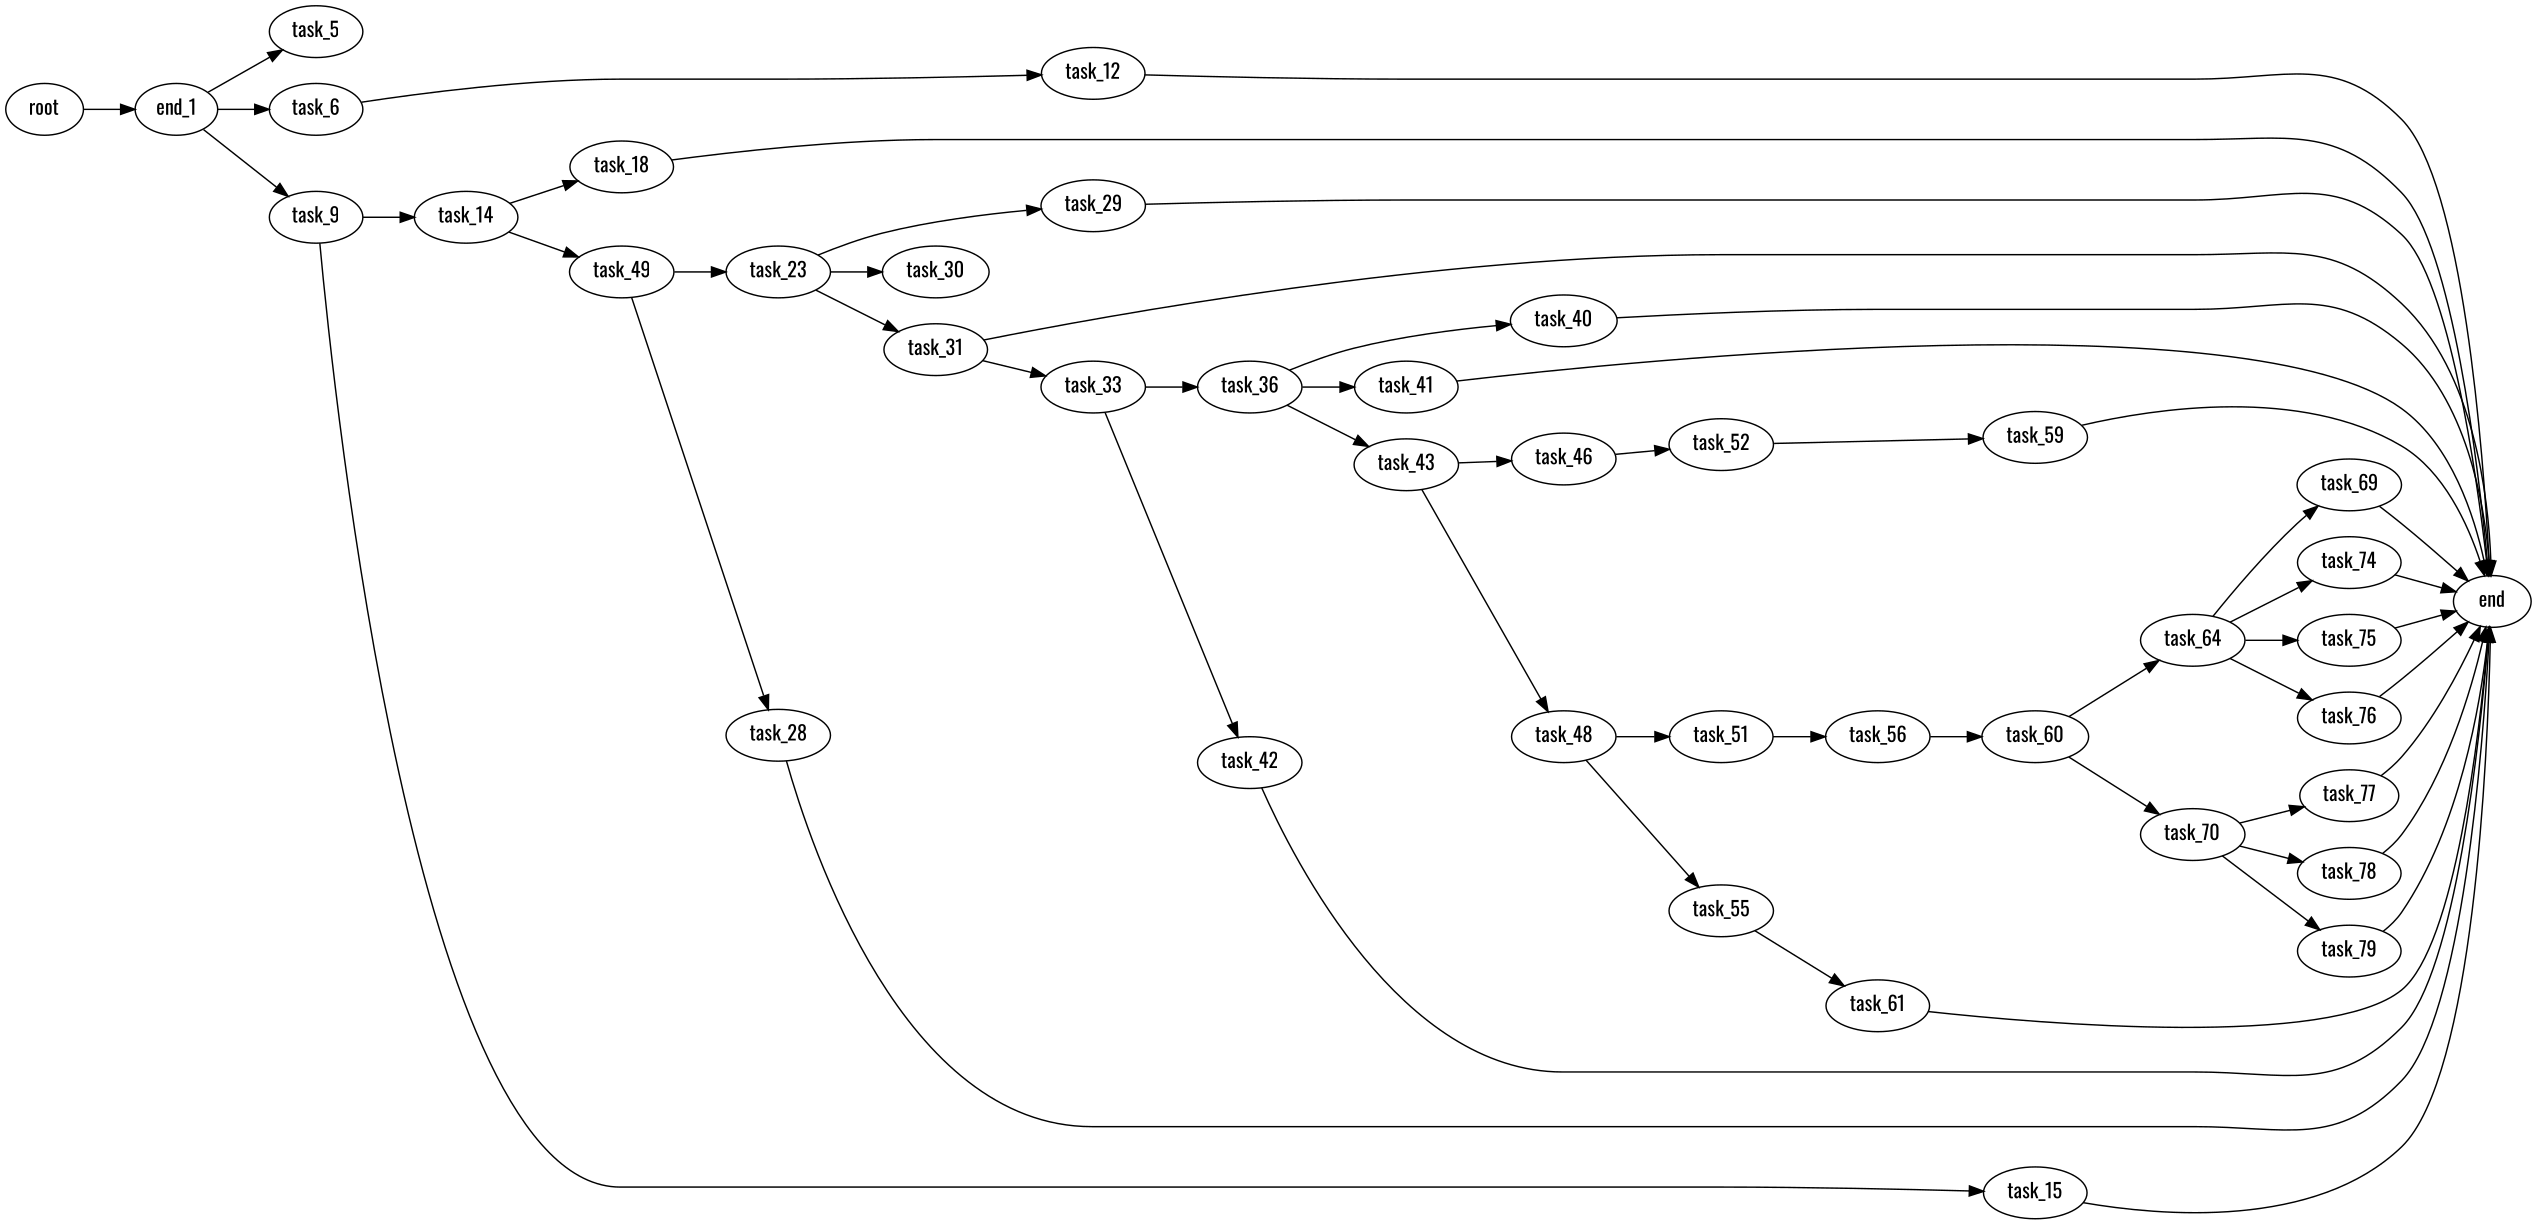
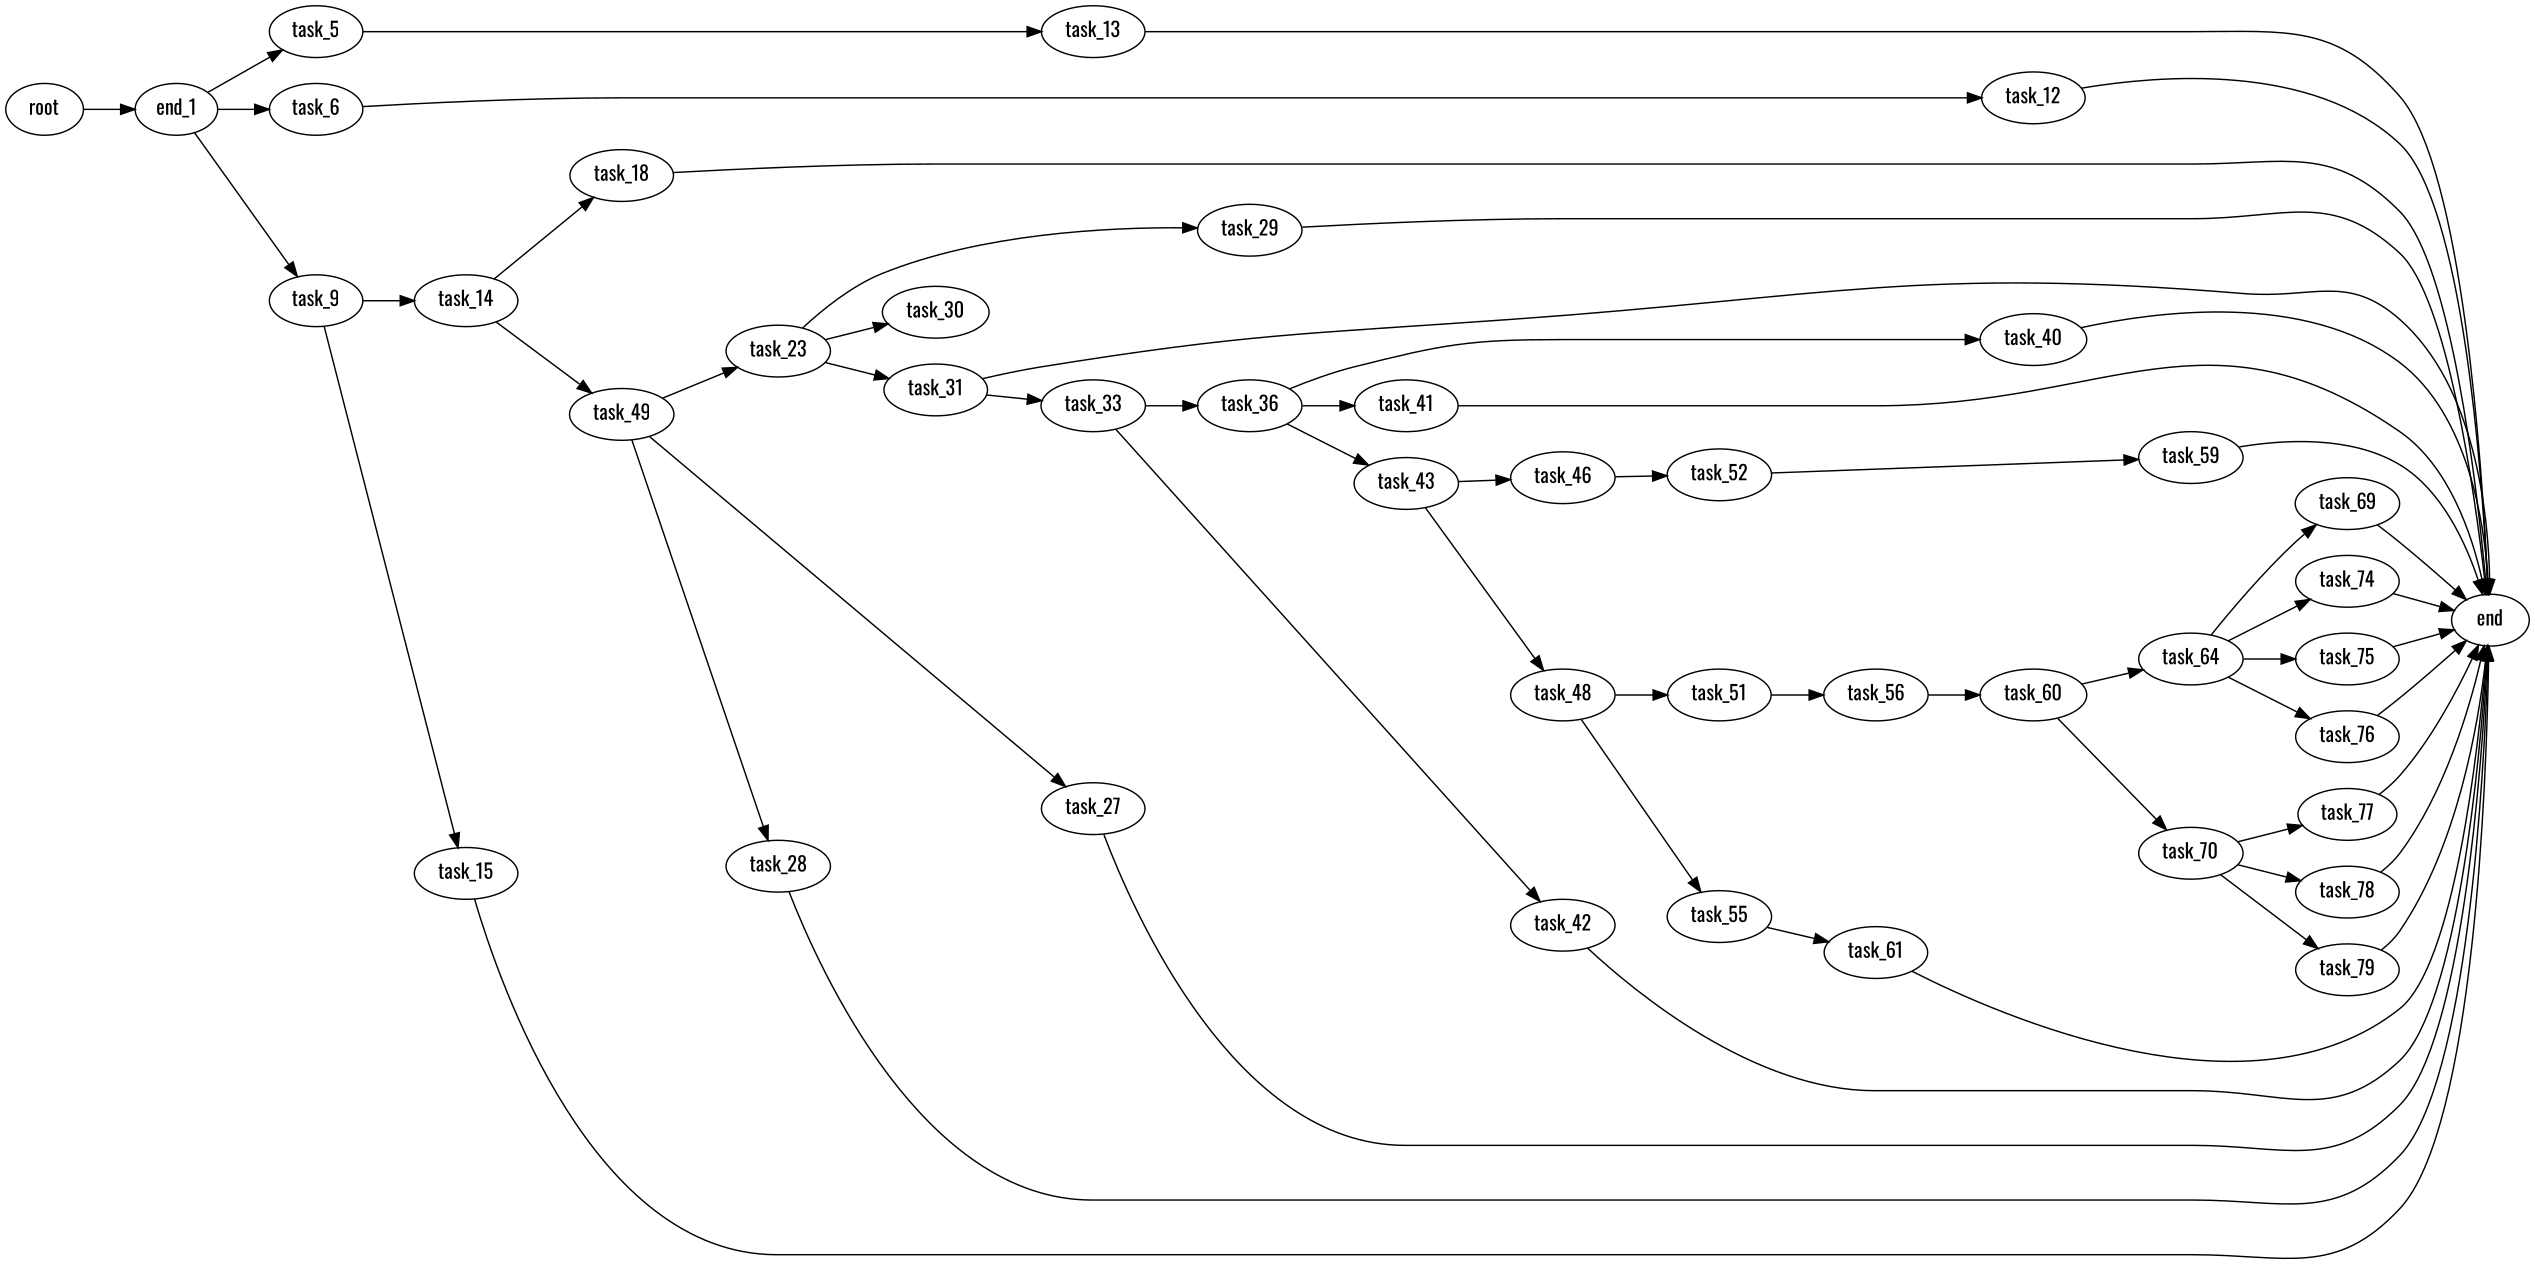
none -> (1093, 32)
none -> (1093, 809)
